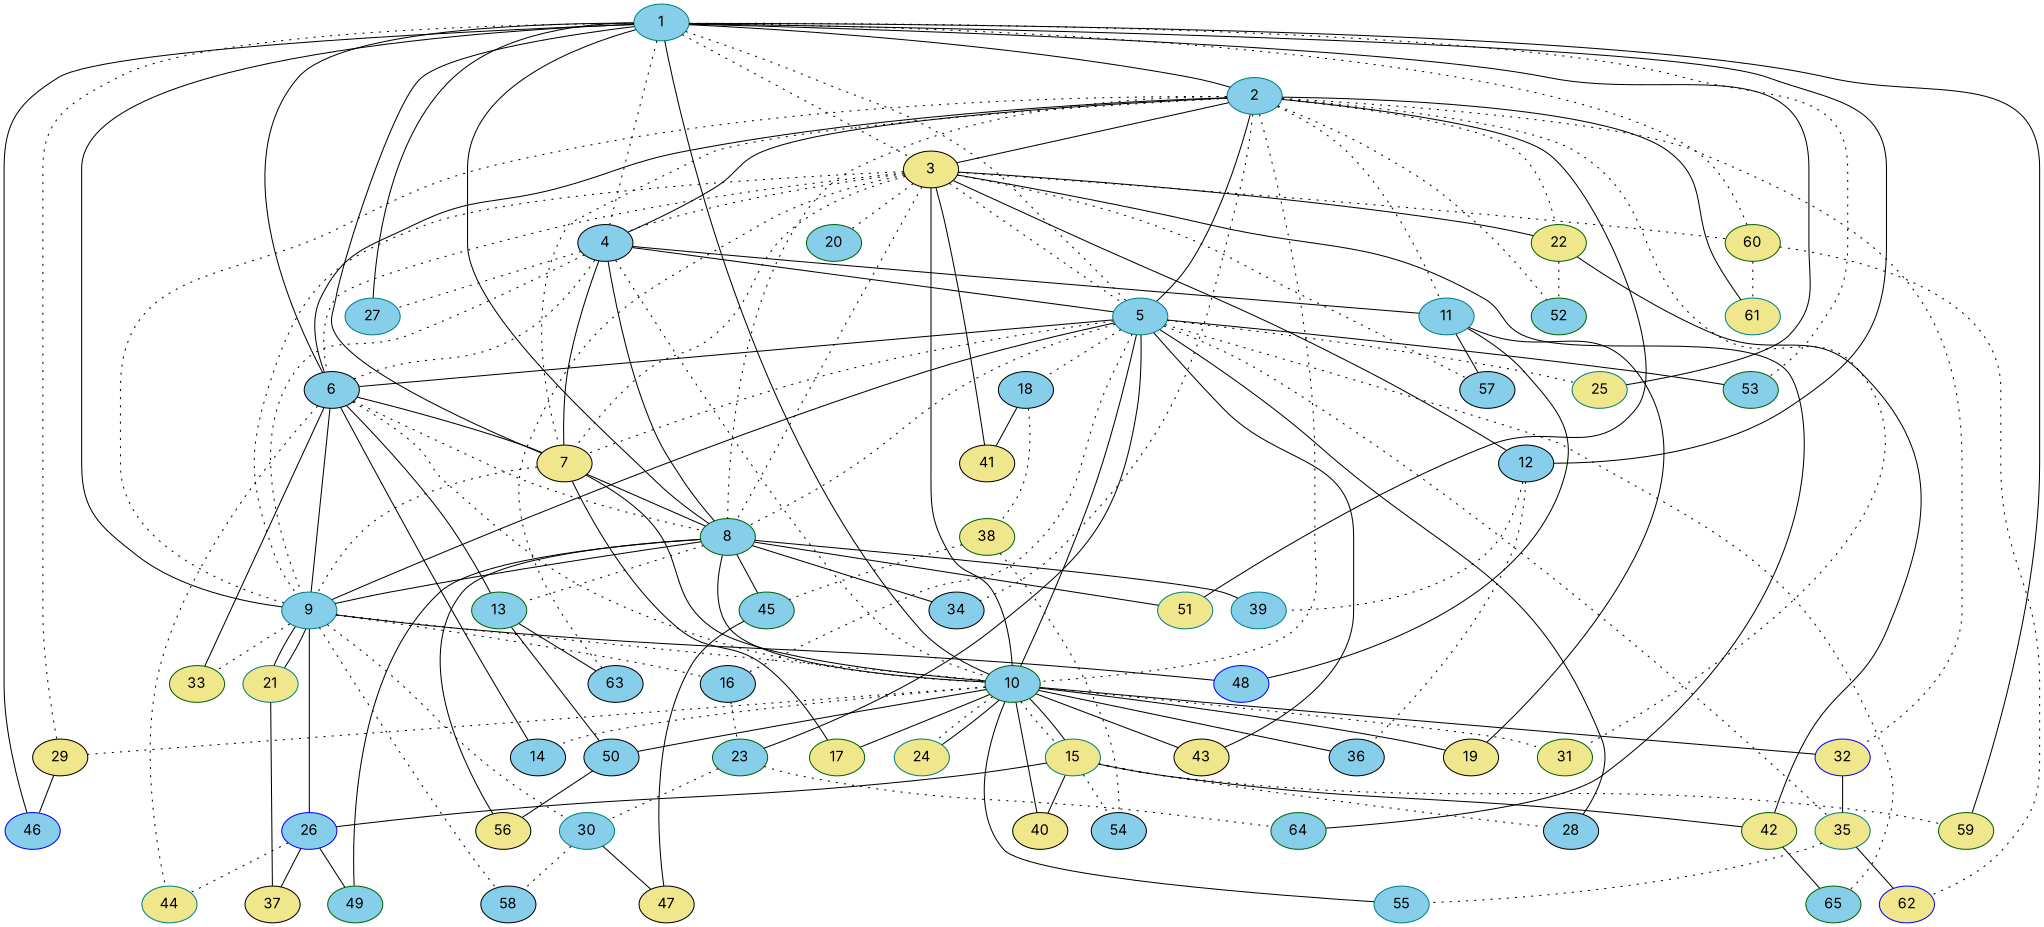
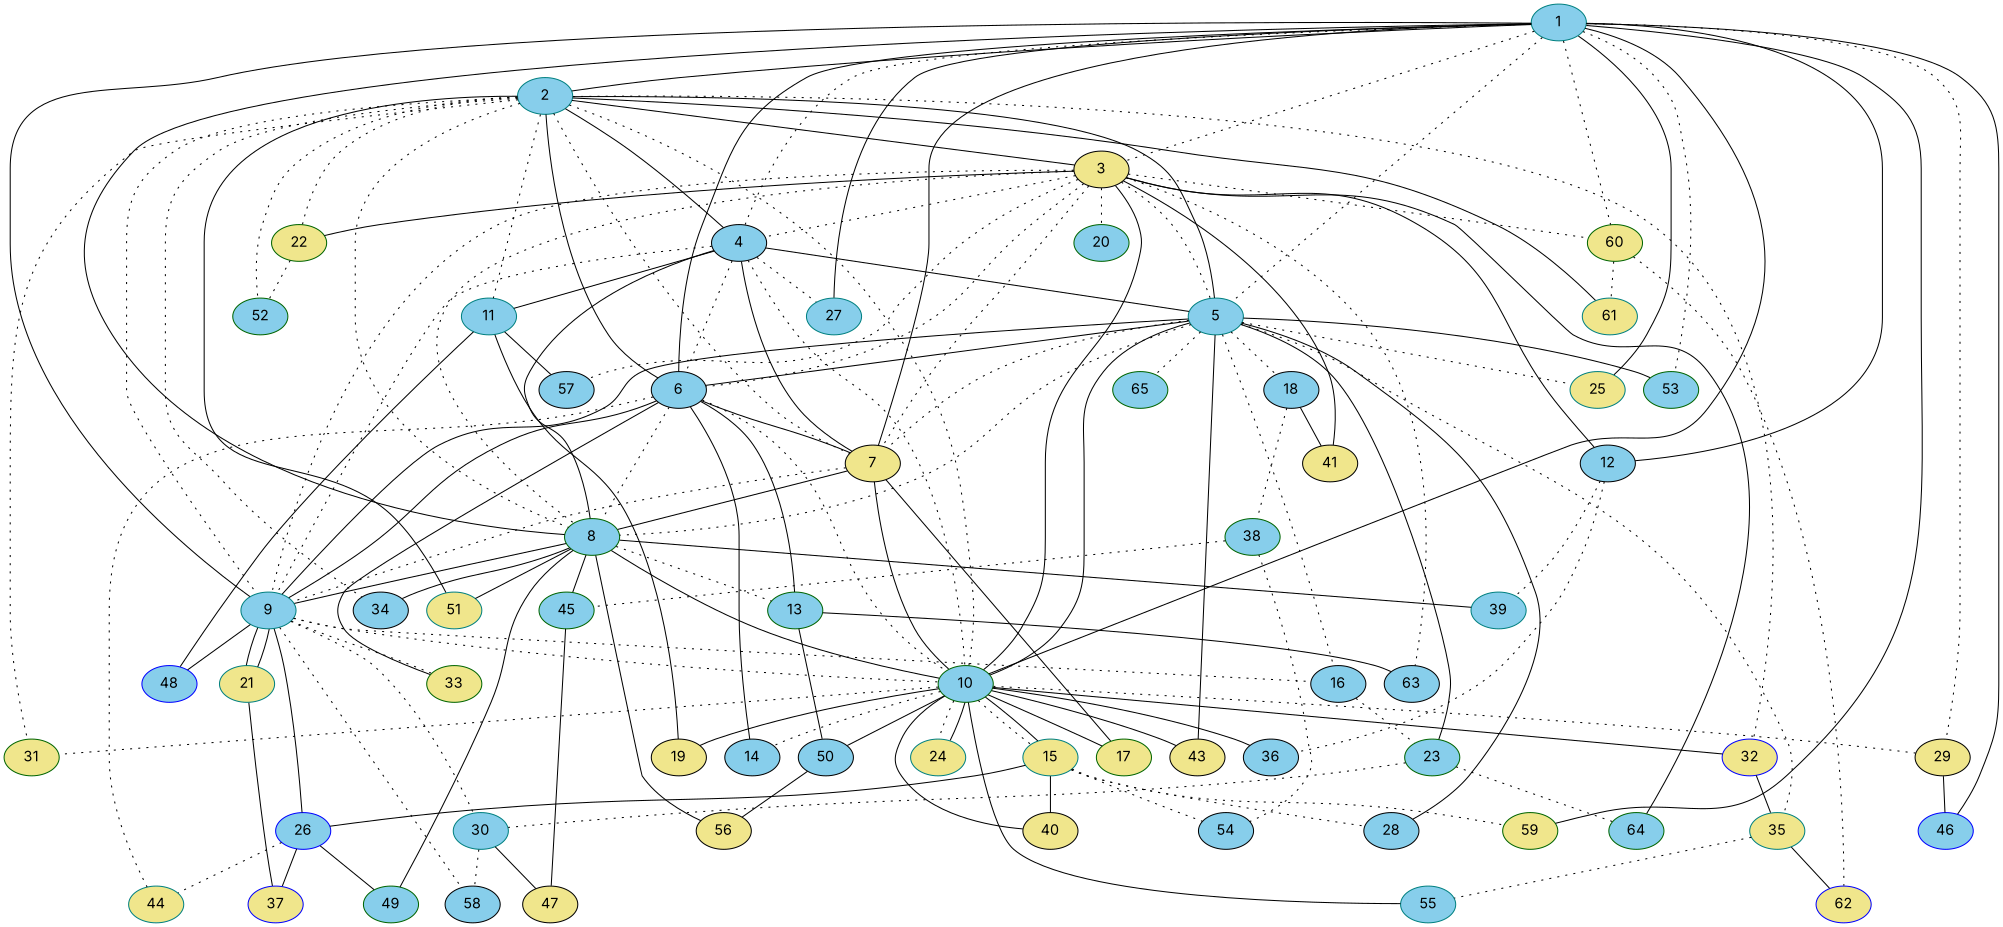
(987, 537) -> (1253, 537)
(1769, 831) -> none
(273, 904) -> (276, 904)
